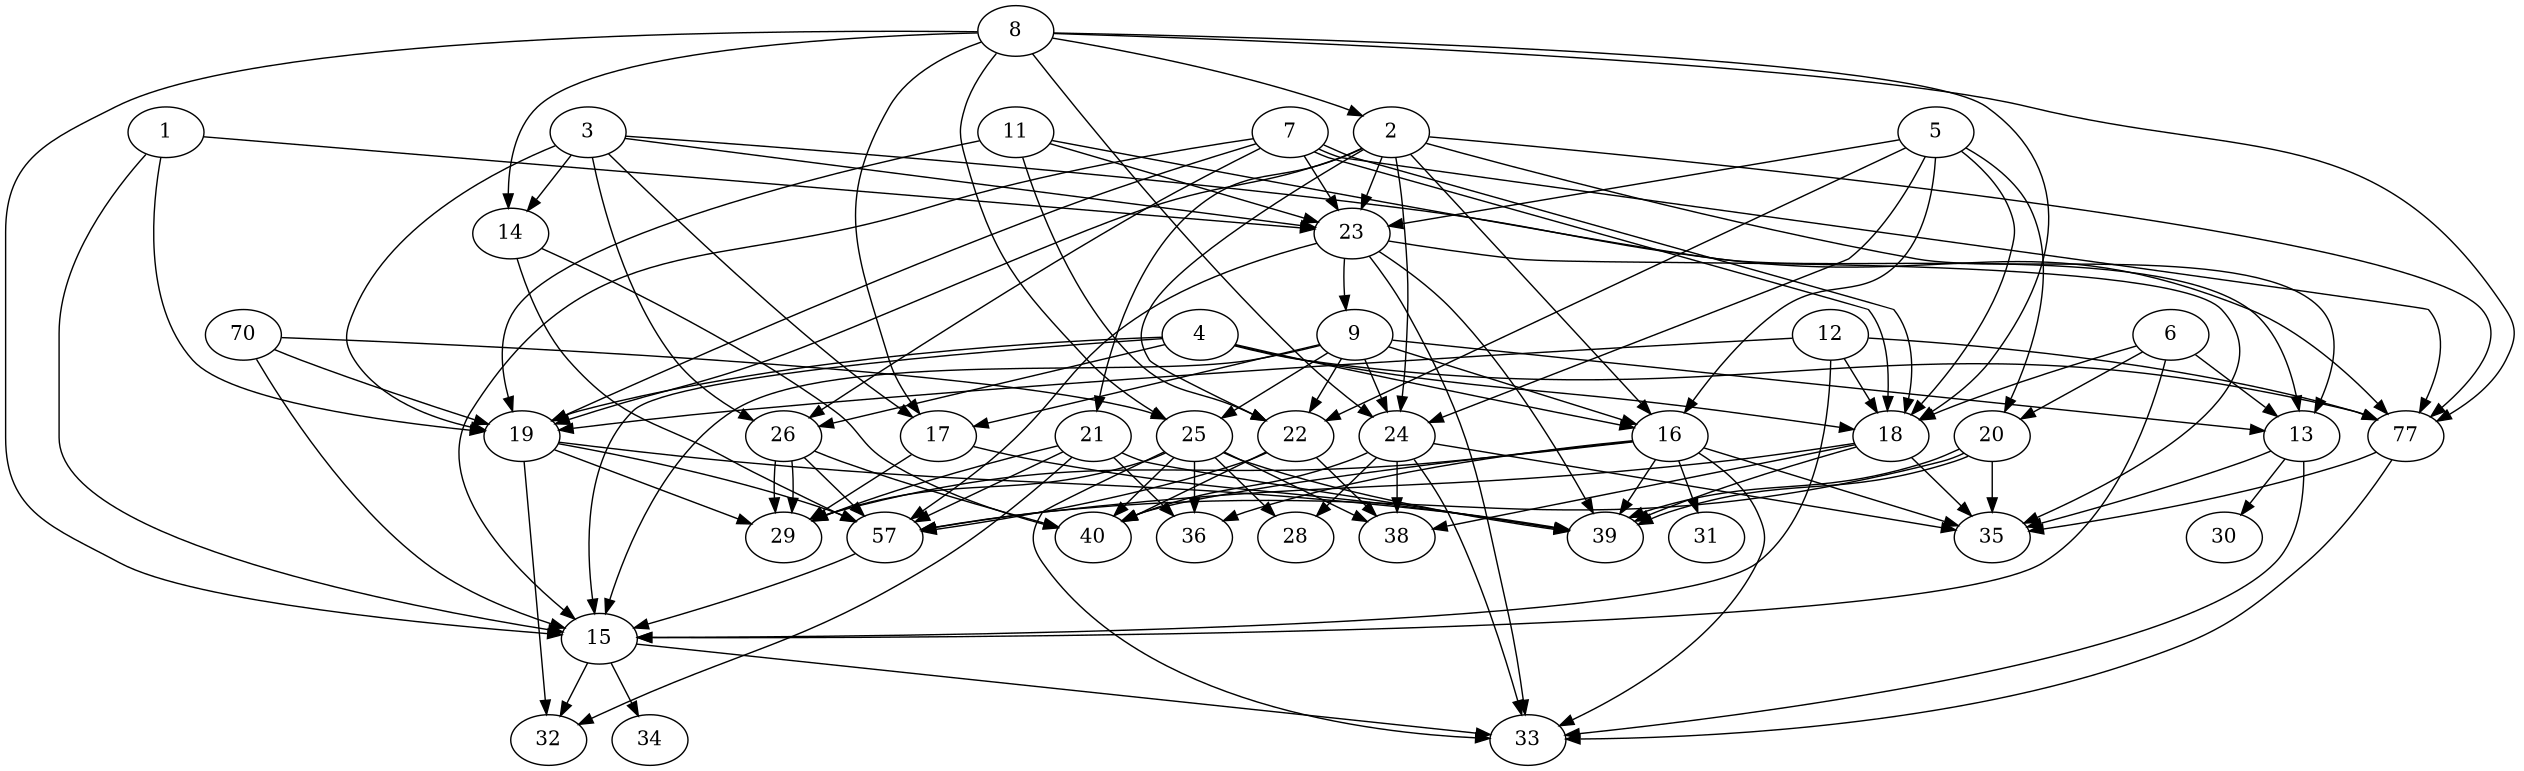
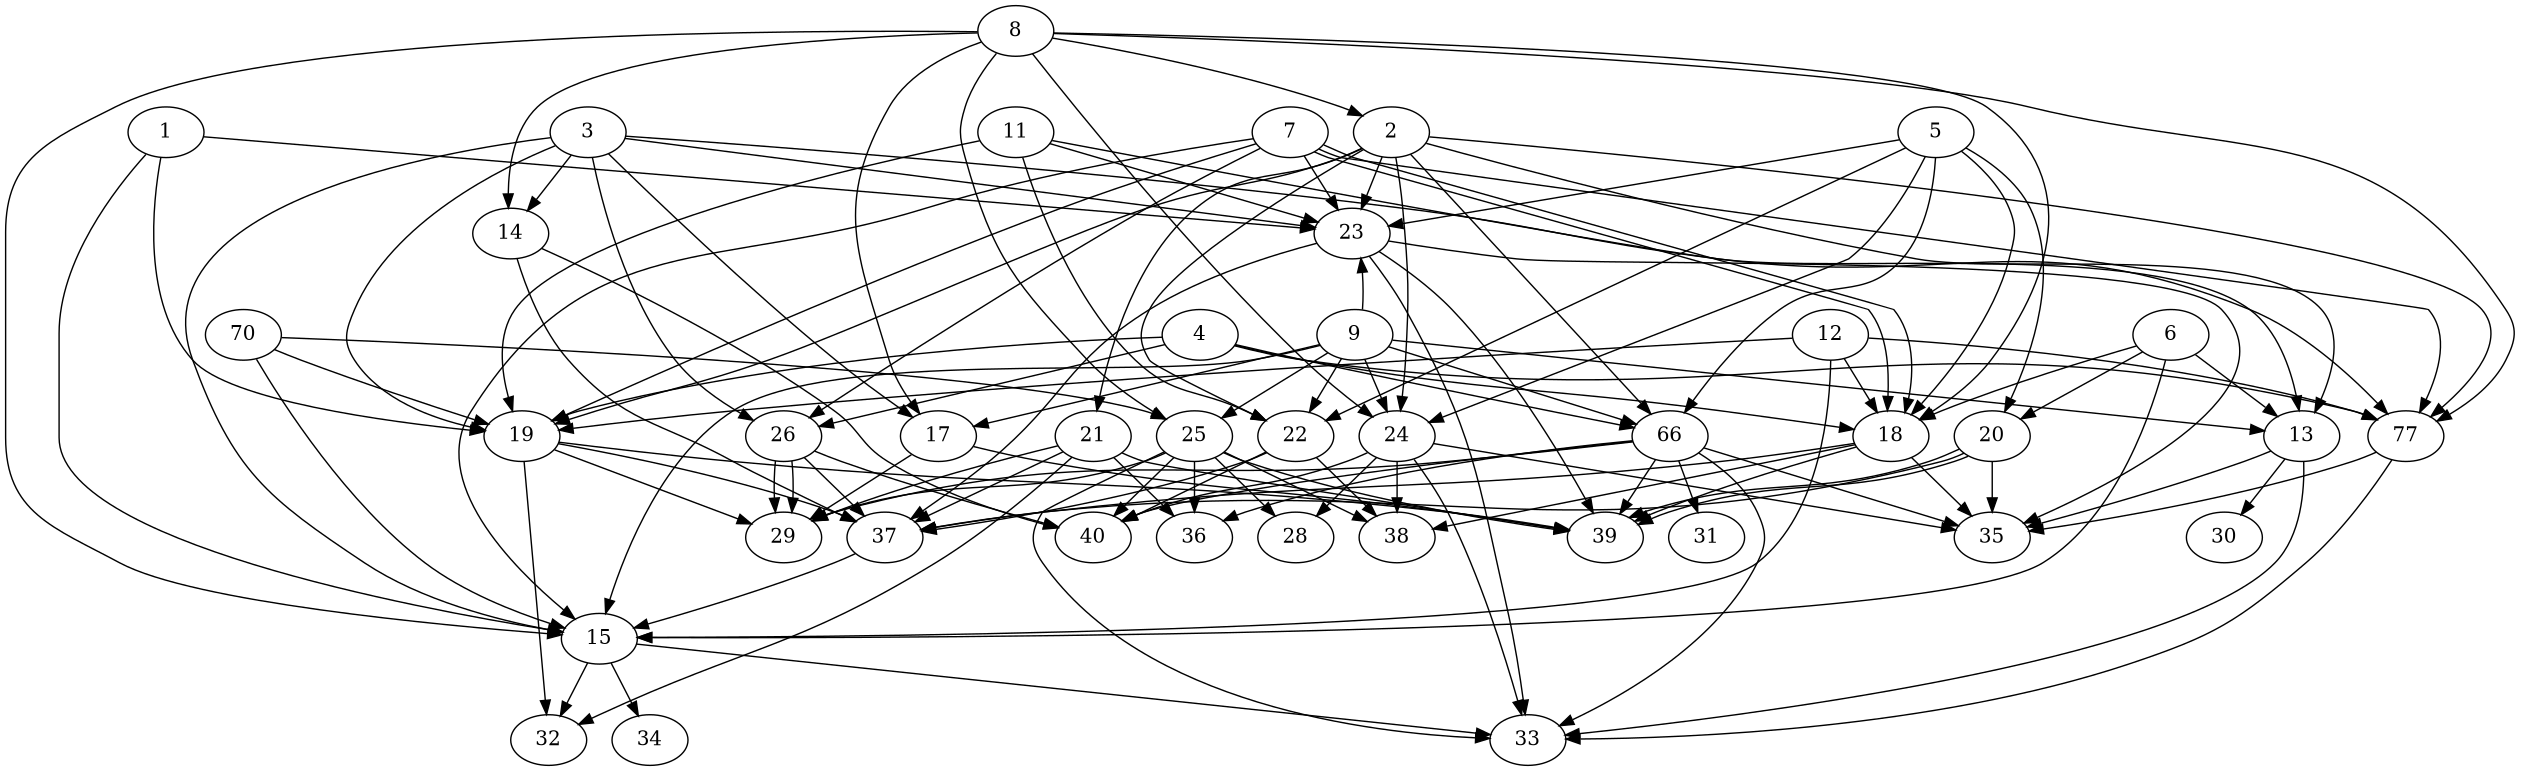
(1344, 277) -> (1363, 291)
(796, 372) -> (190, 334)
(1670, 436) -> (1670, 436)
(885, 537) -> (885, 537)
